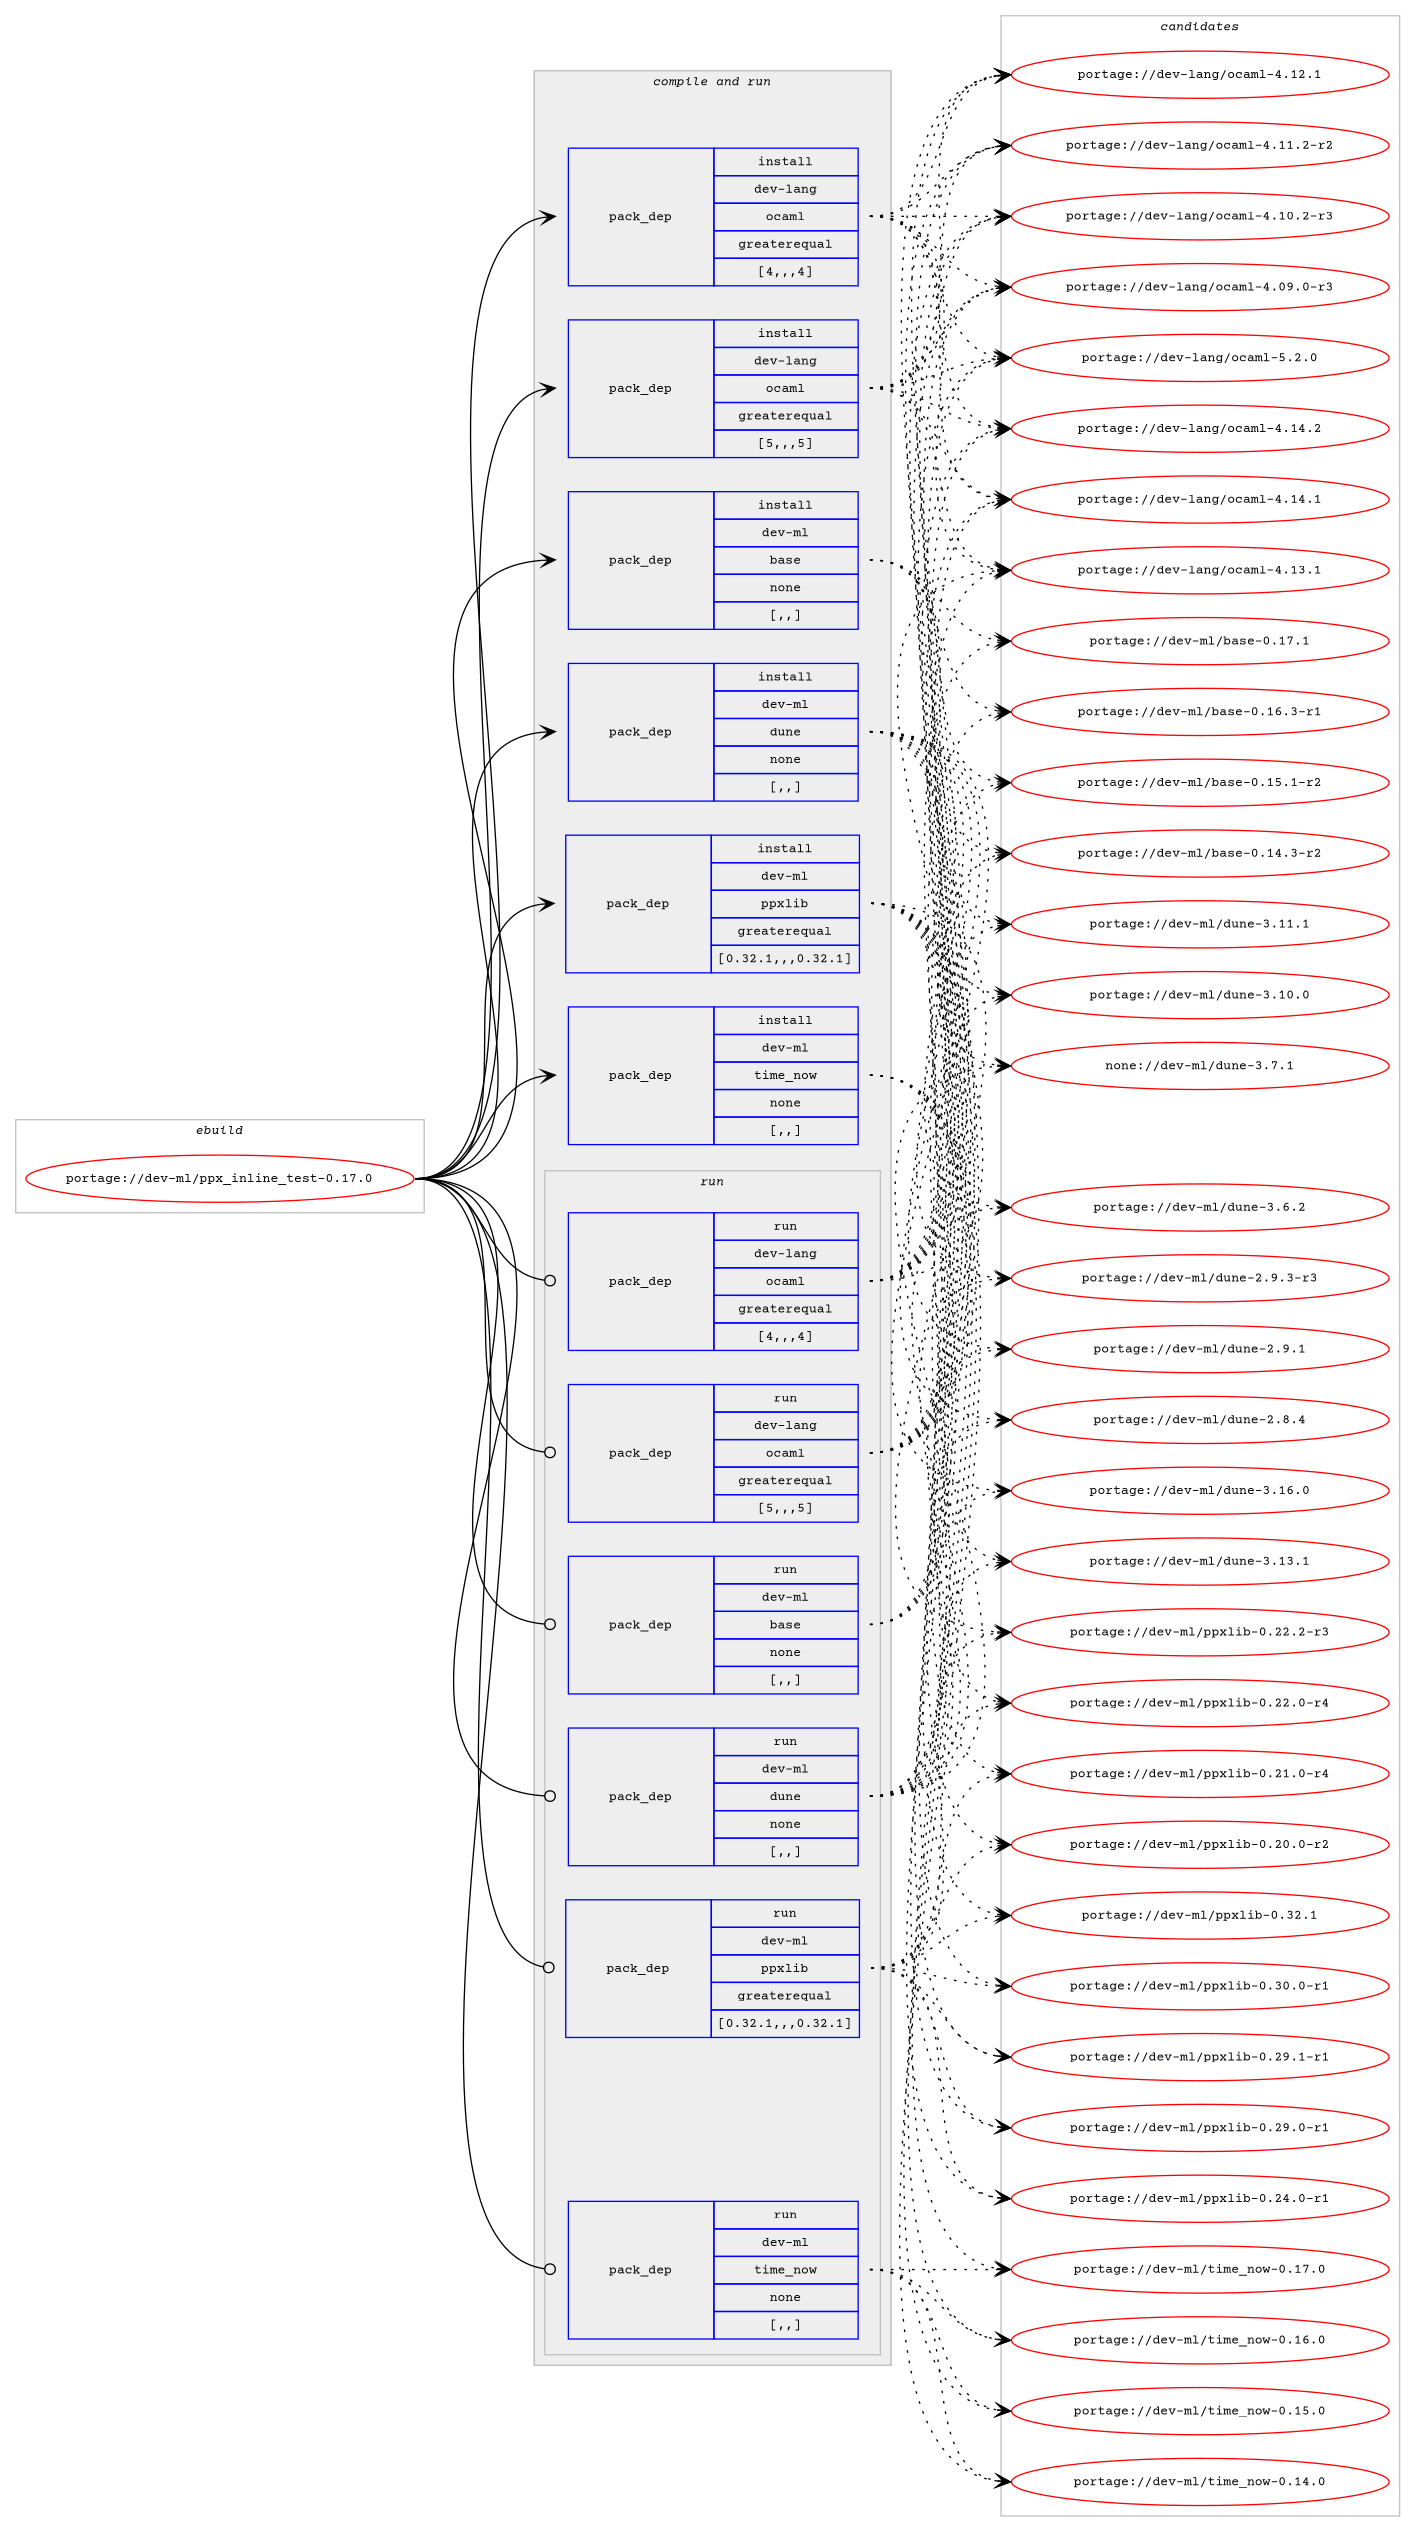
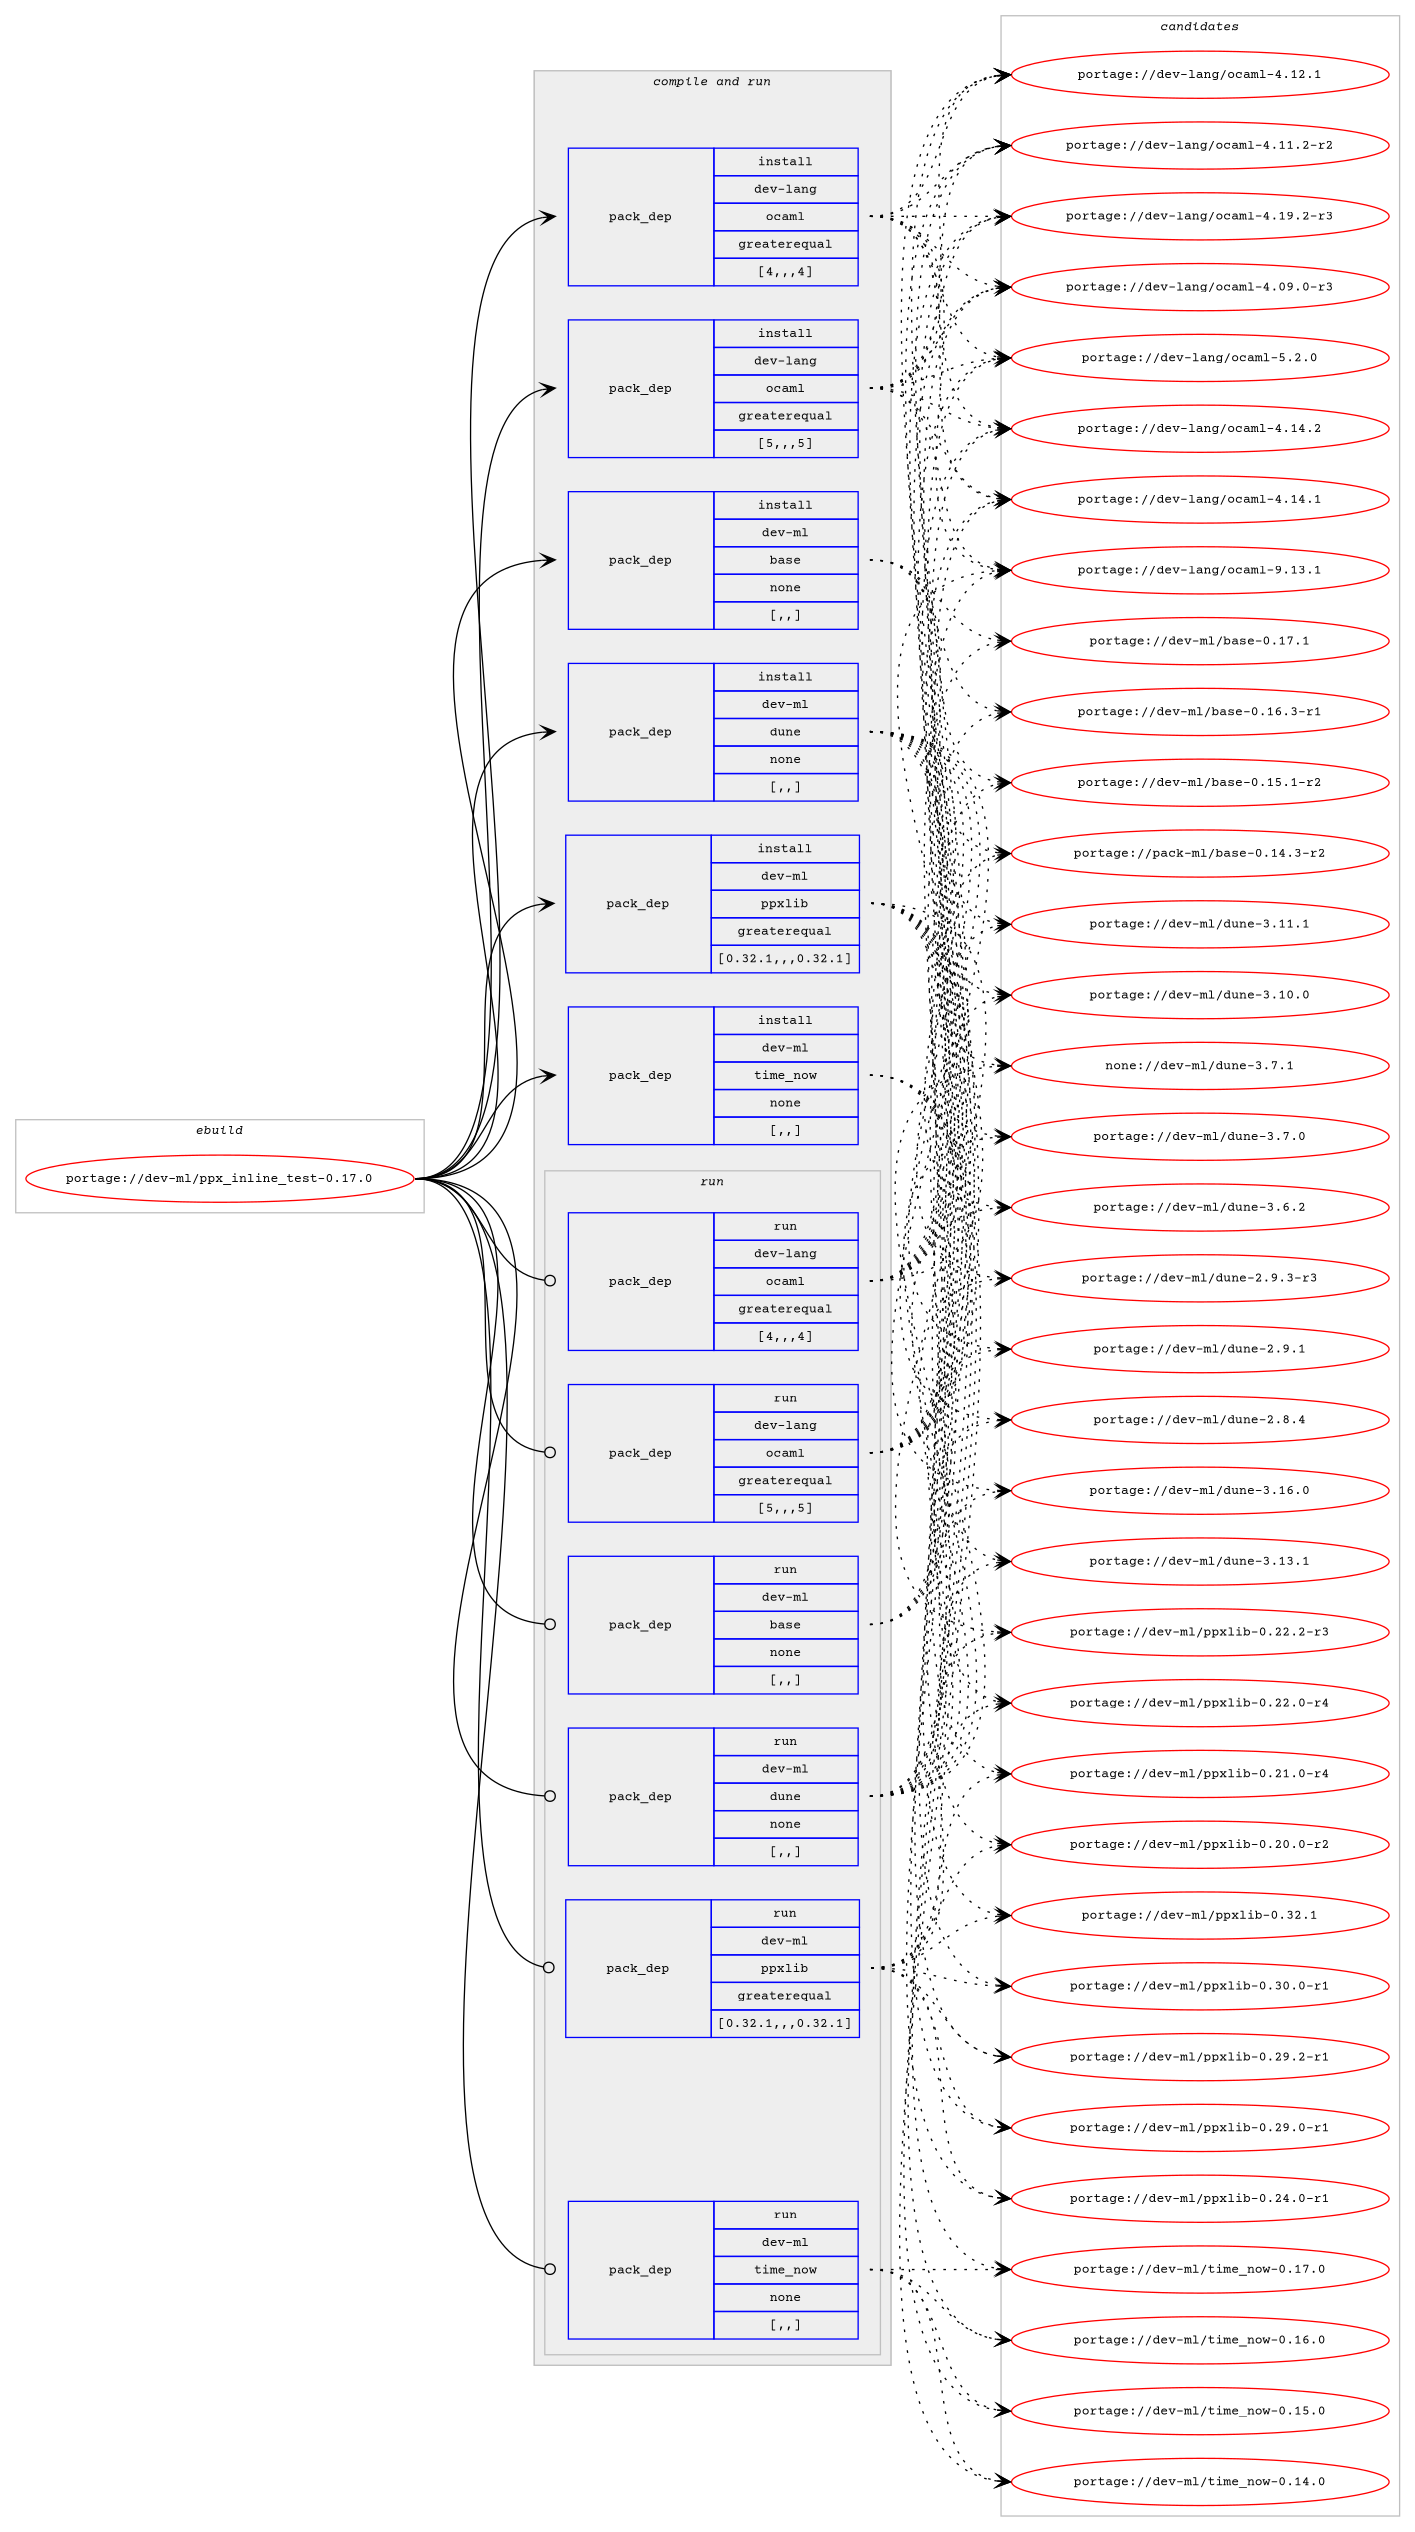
(1200, 216) -> (1200, 216)
(1200, 570) -> (1200, 570)
(1200, 854) -> (1200, 854)
none -> (1200, 1137)
(1200, 2057) -> (1200, 2057)
